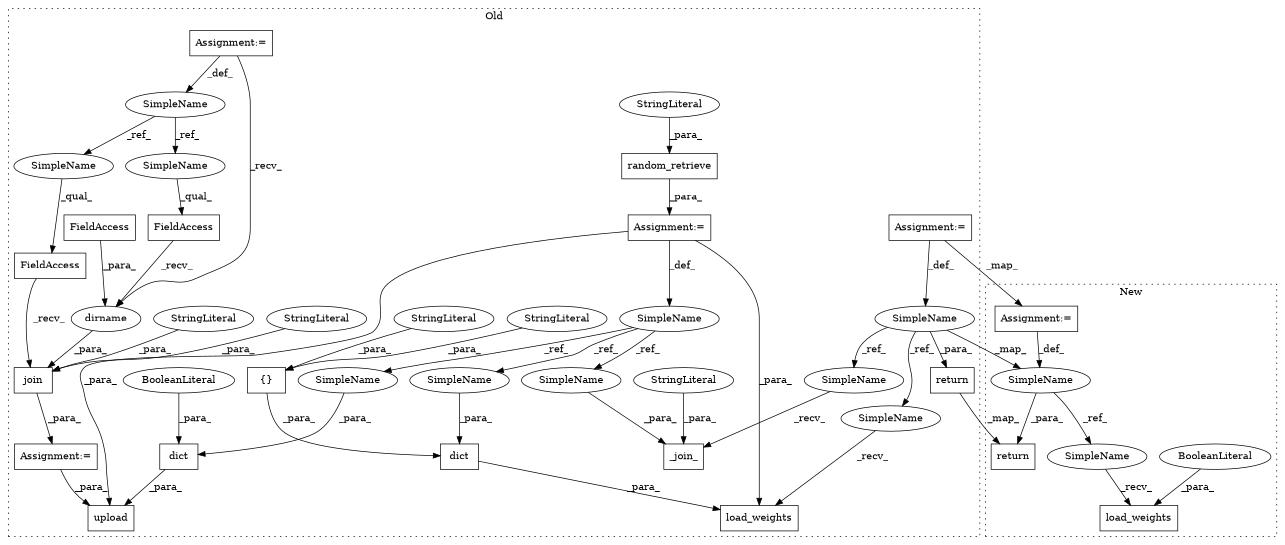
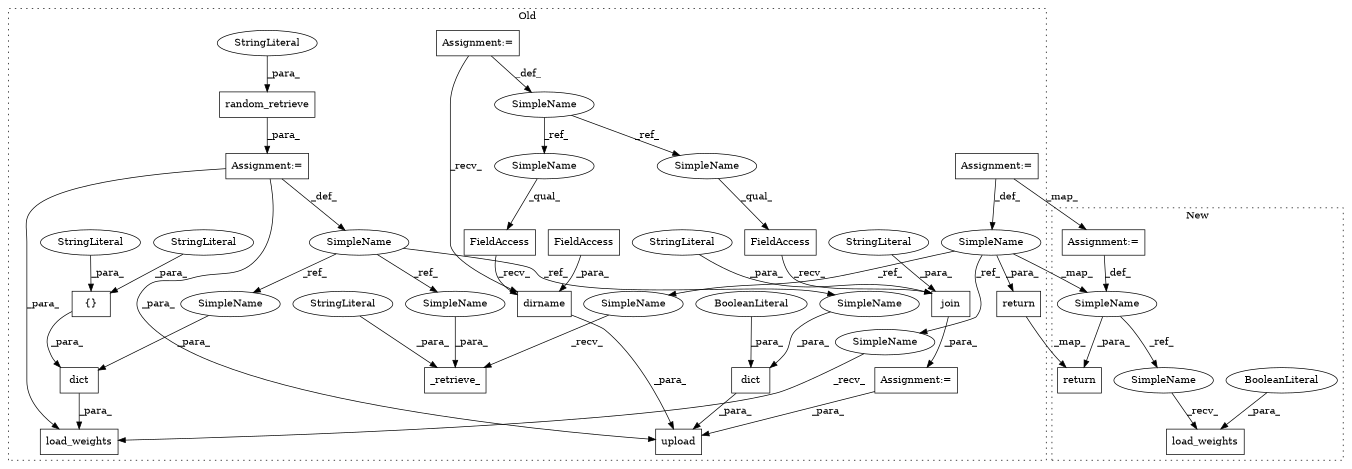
(106, 319) -> (544, 304)
(73, 347) -> (631, 358)
(684, 457) -> (455, 380)
